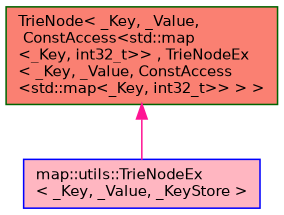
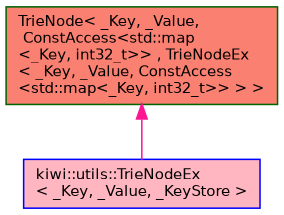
(142, 184) -> (142, 184)
